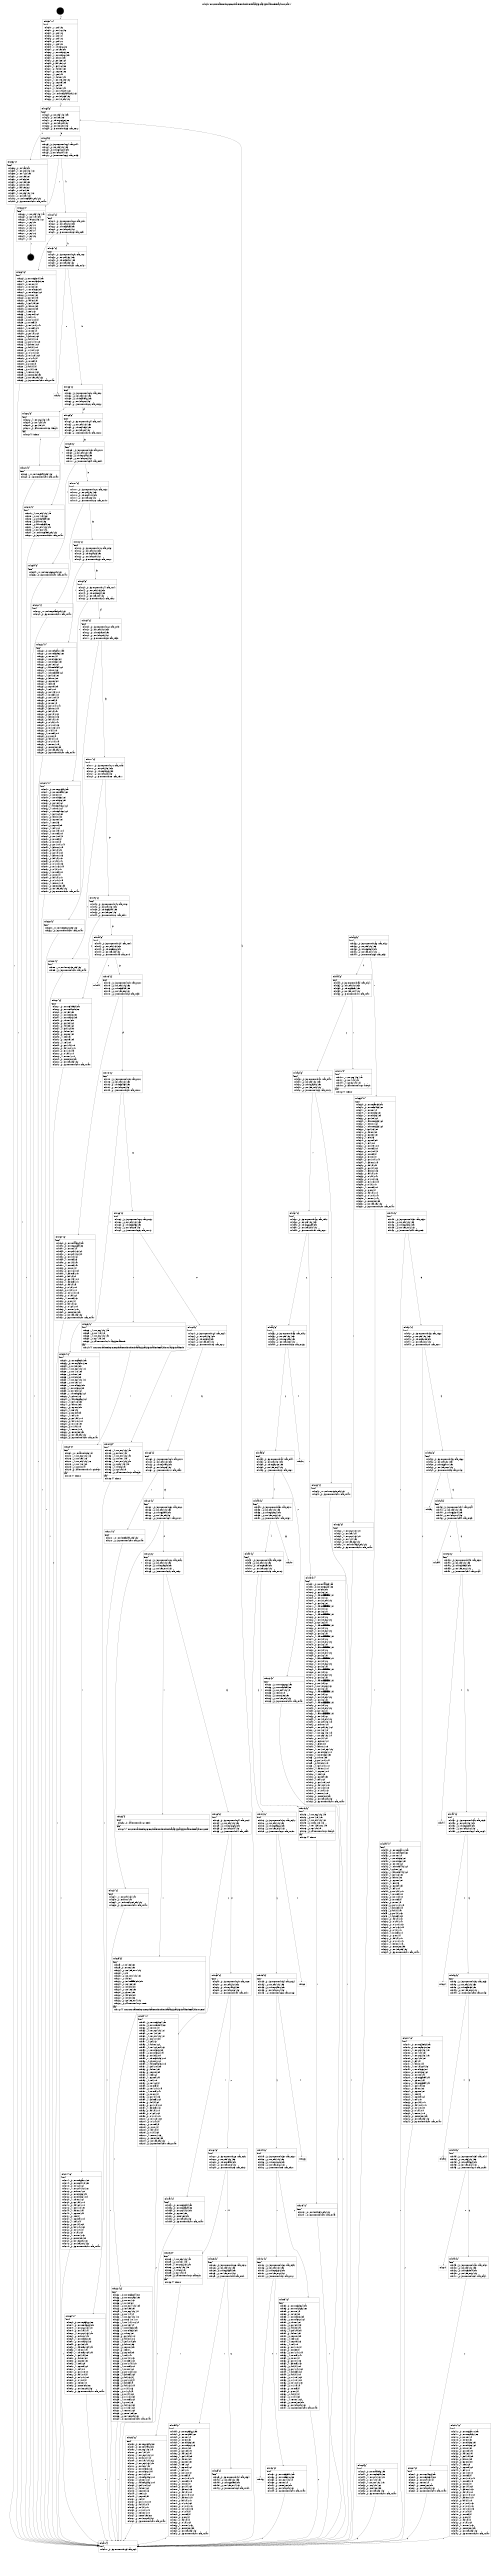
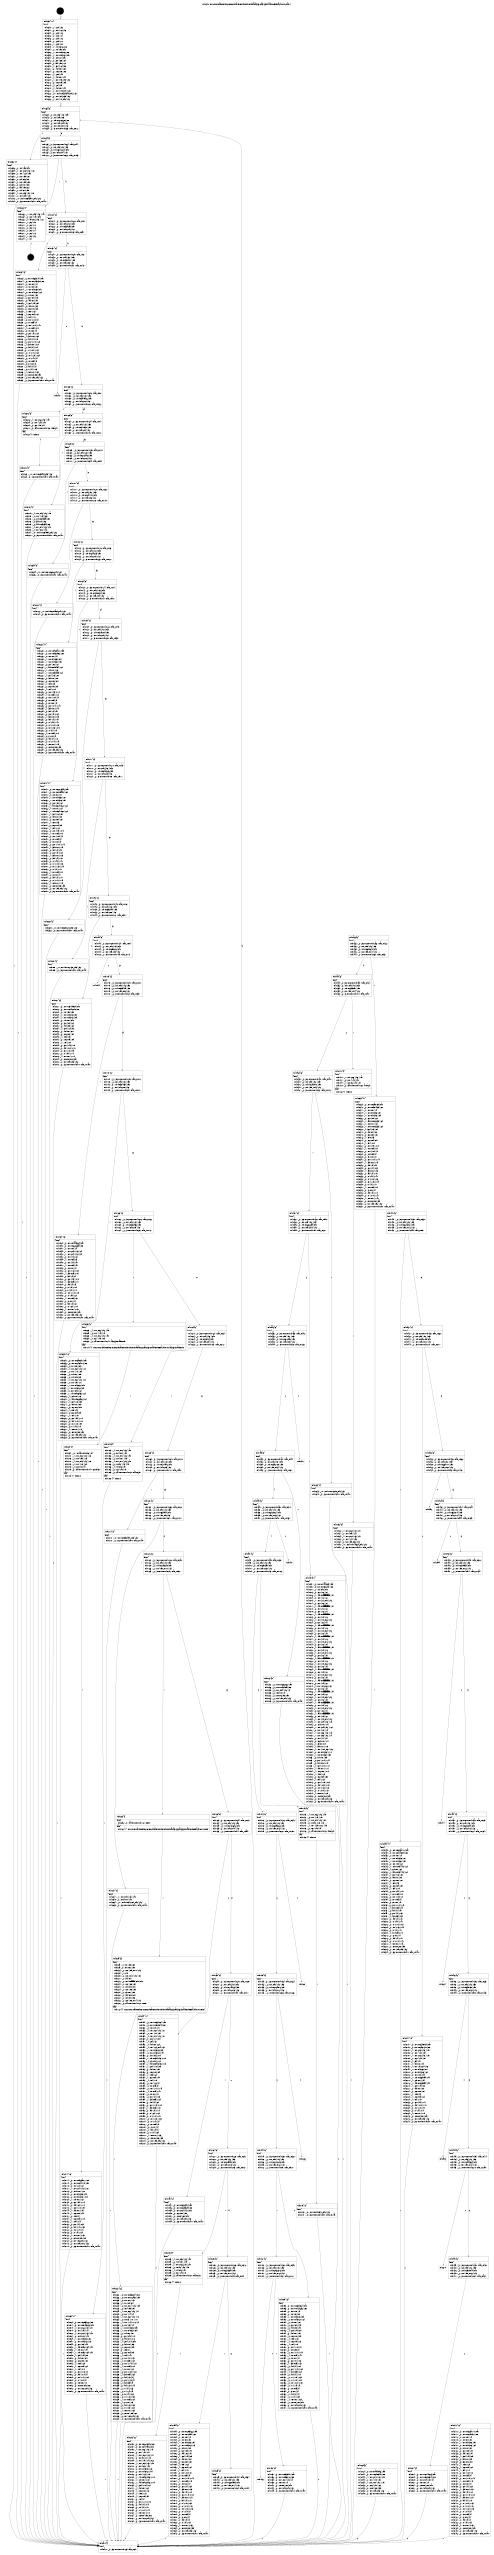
(286, 1536) -> (286, 1536)
